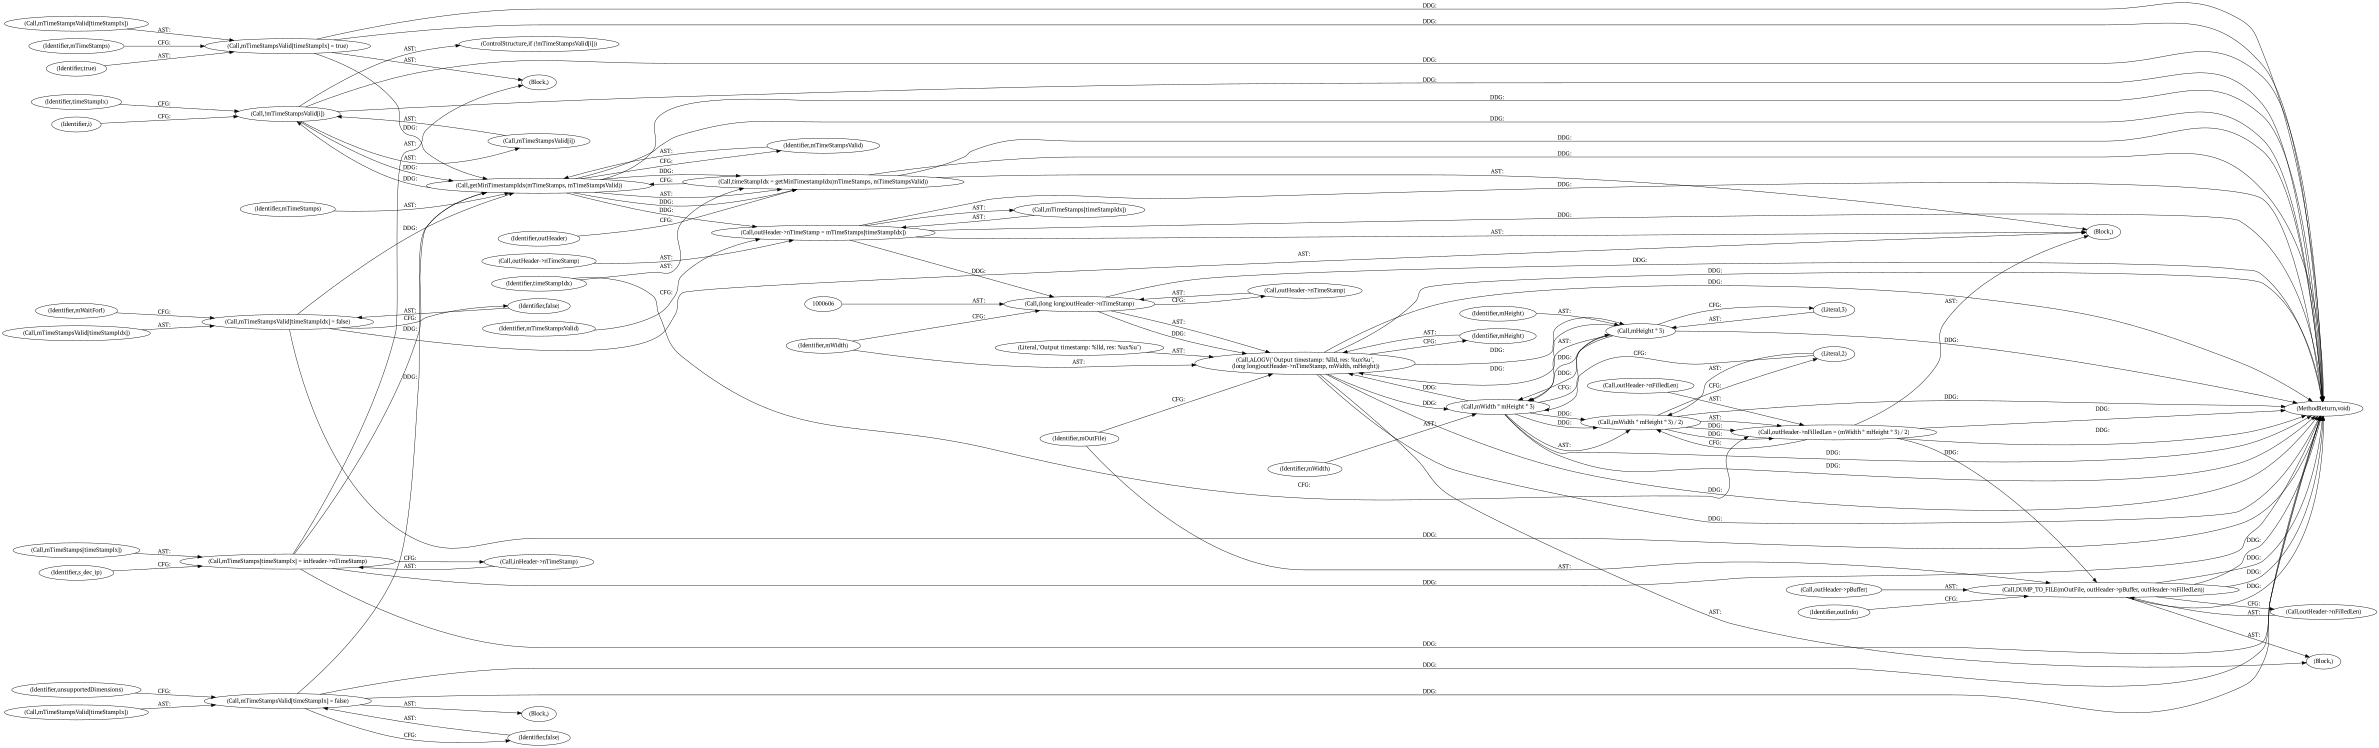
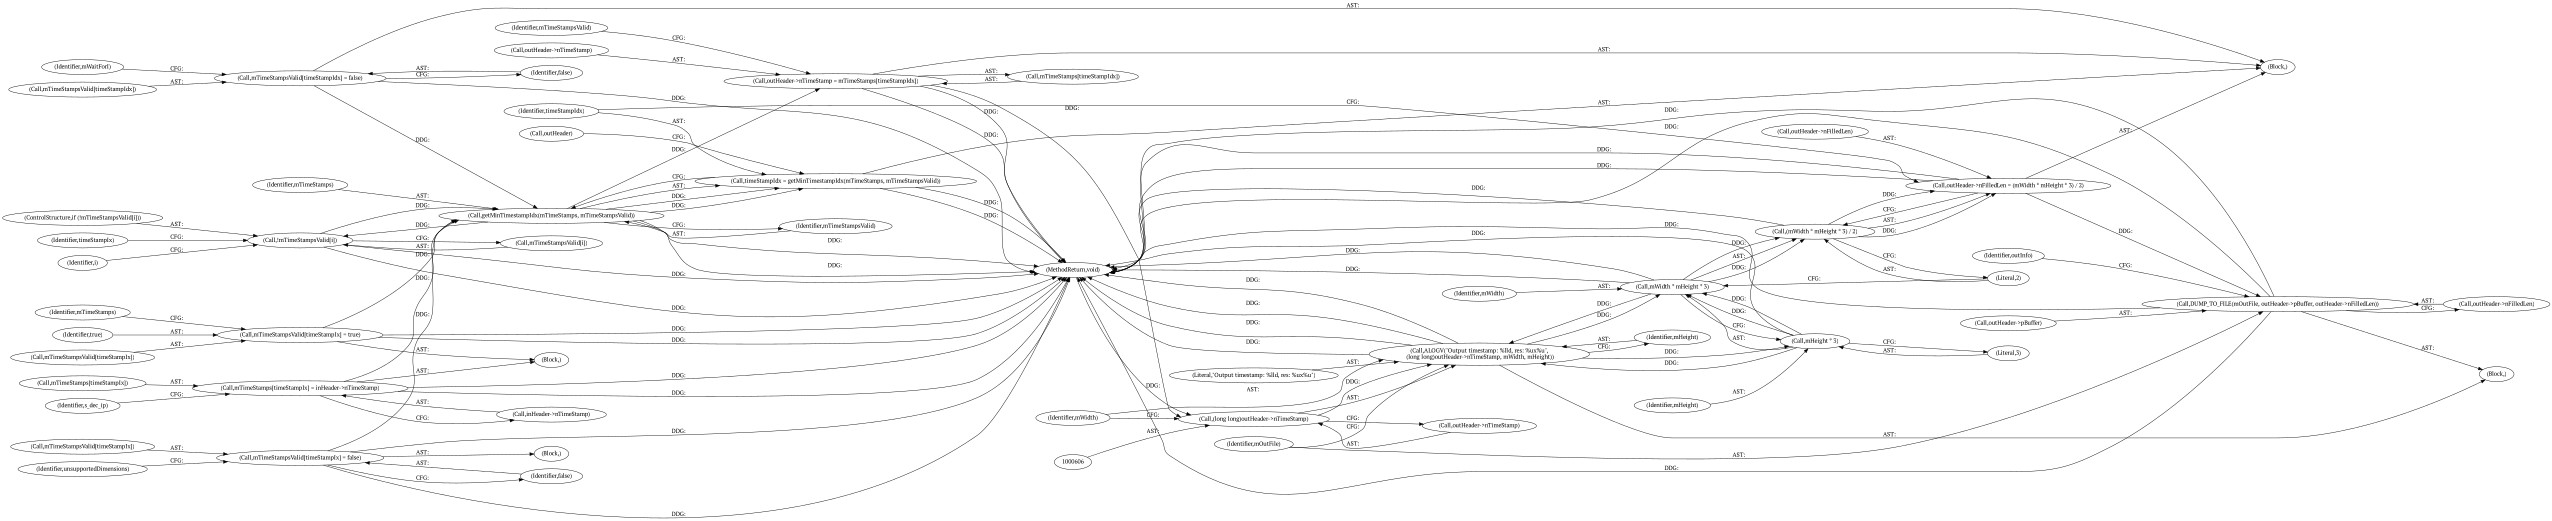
(374, 66) -> (195, 230)
(411, 158) -> (423, 239)
(539, 239) -> (551, 134)
(1753, 264) -> (1130, 371)
